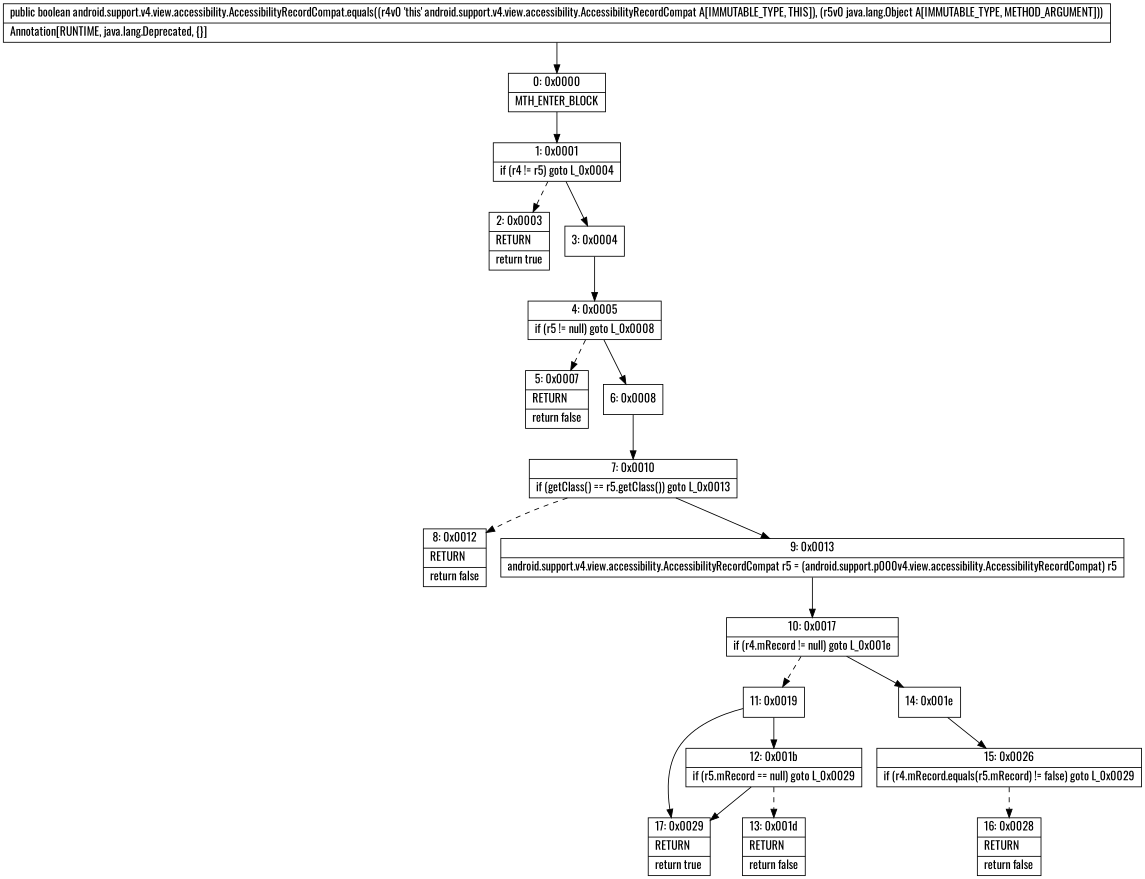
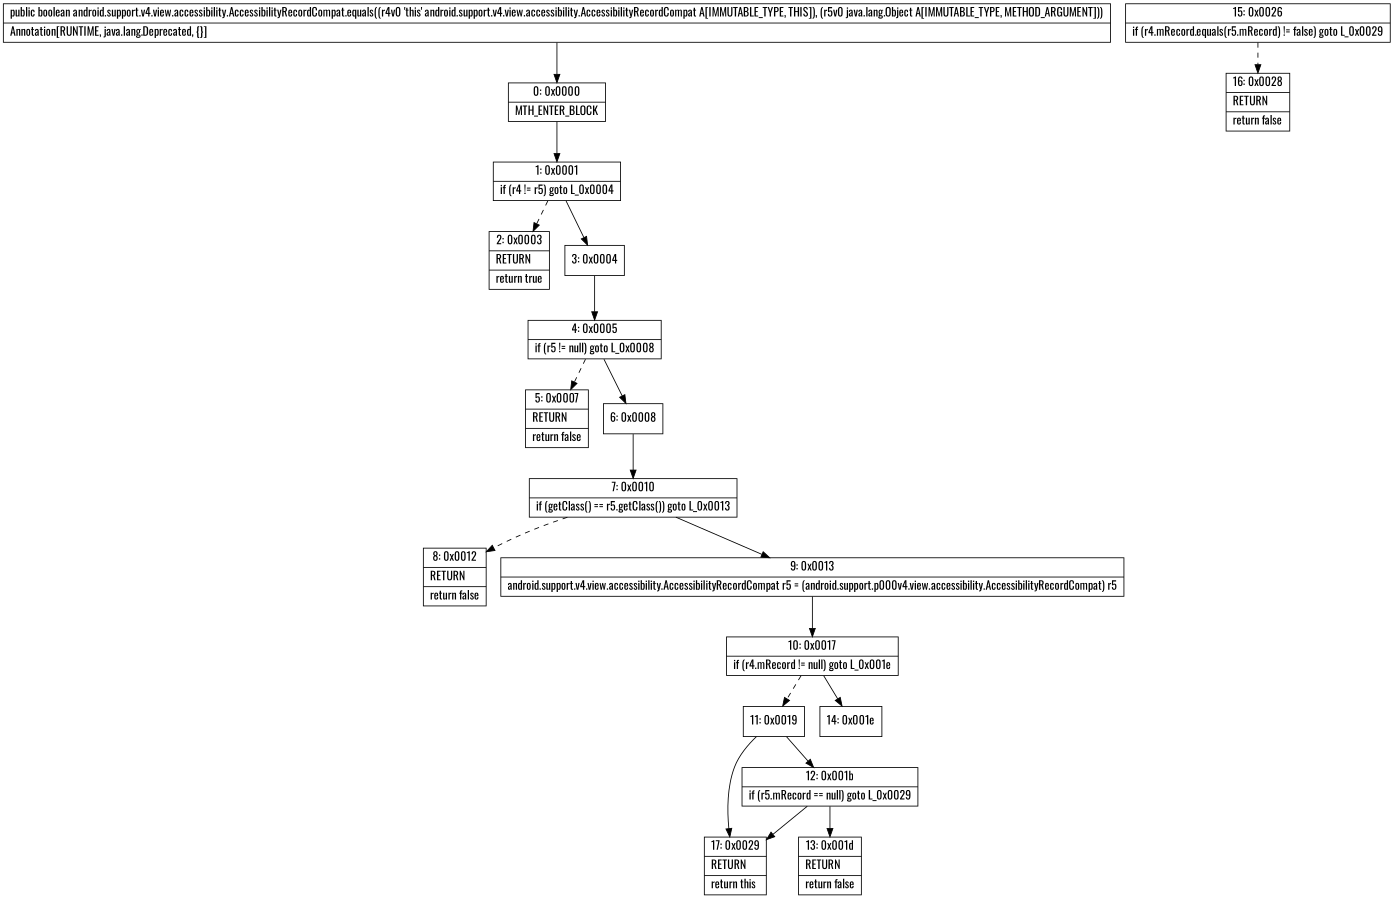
(963, 730) -> none
(774, 798) -> (830, 817)
(678, 866) -> (734, 885)
